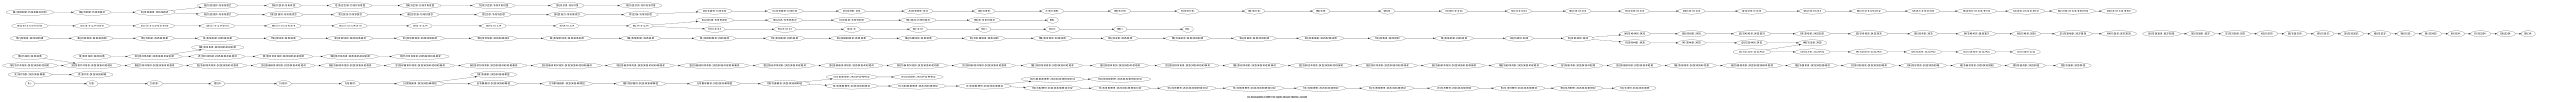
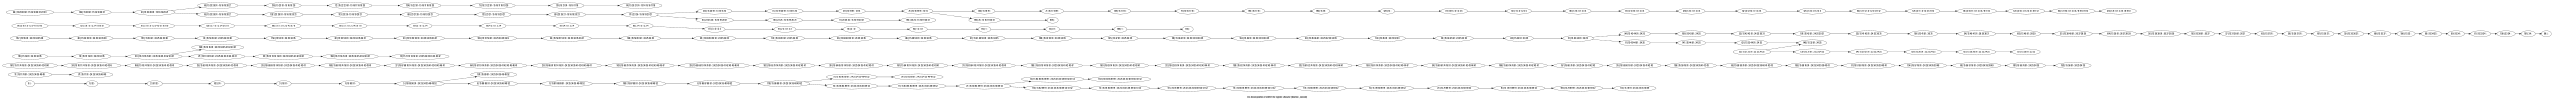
(951, 20) -> (950, 15)
(674, 23) -> (676, 17)
none -> (2139, 34)
none -> (2546, 34)
(58, 61) -> (60, 56)
